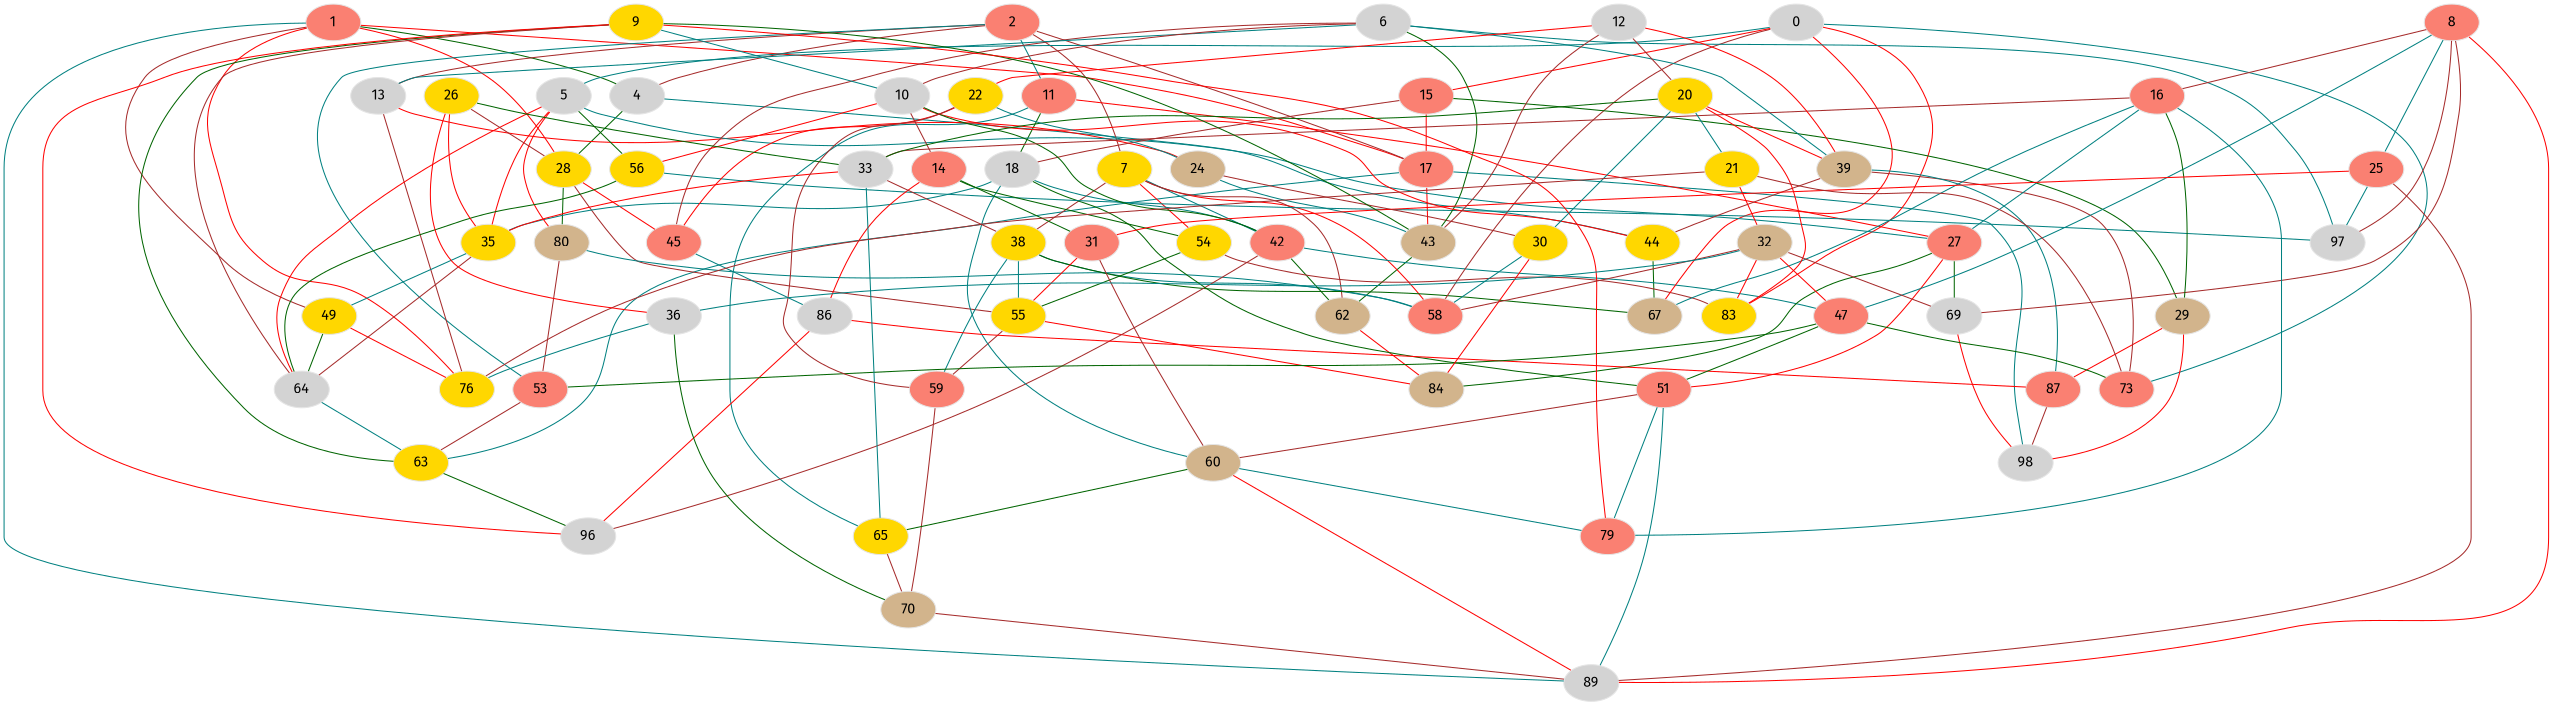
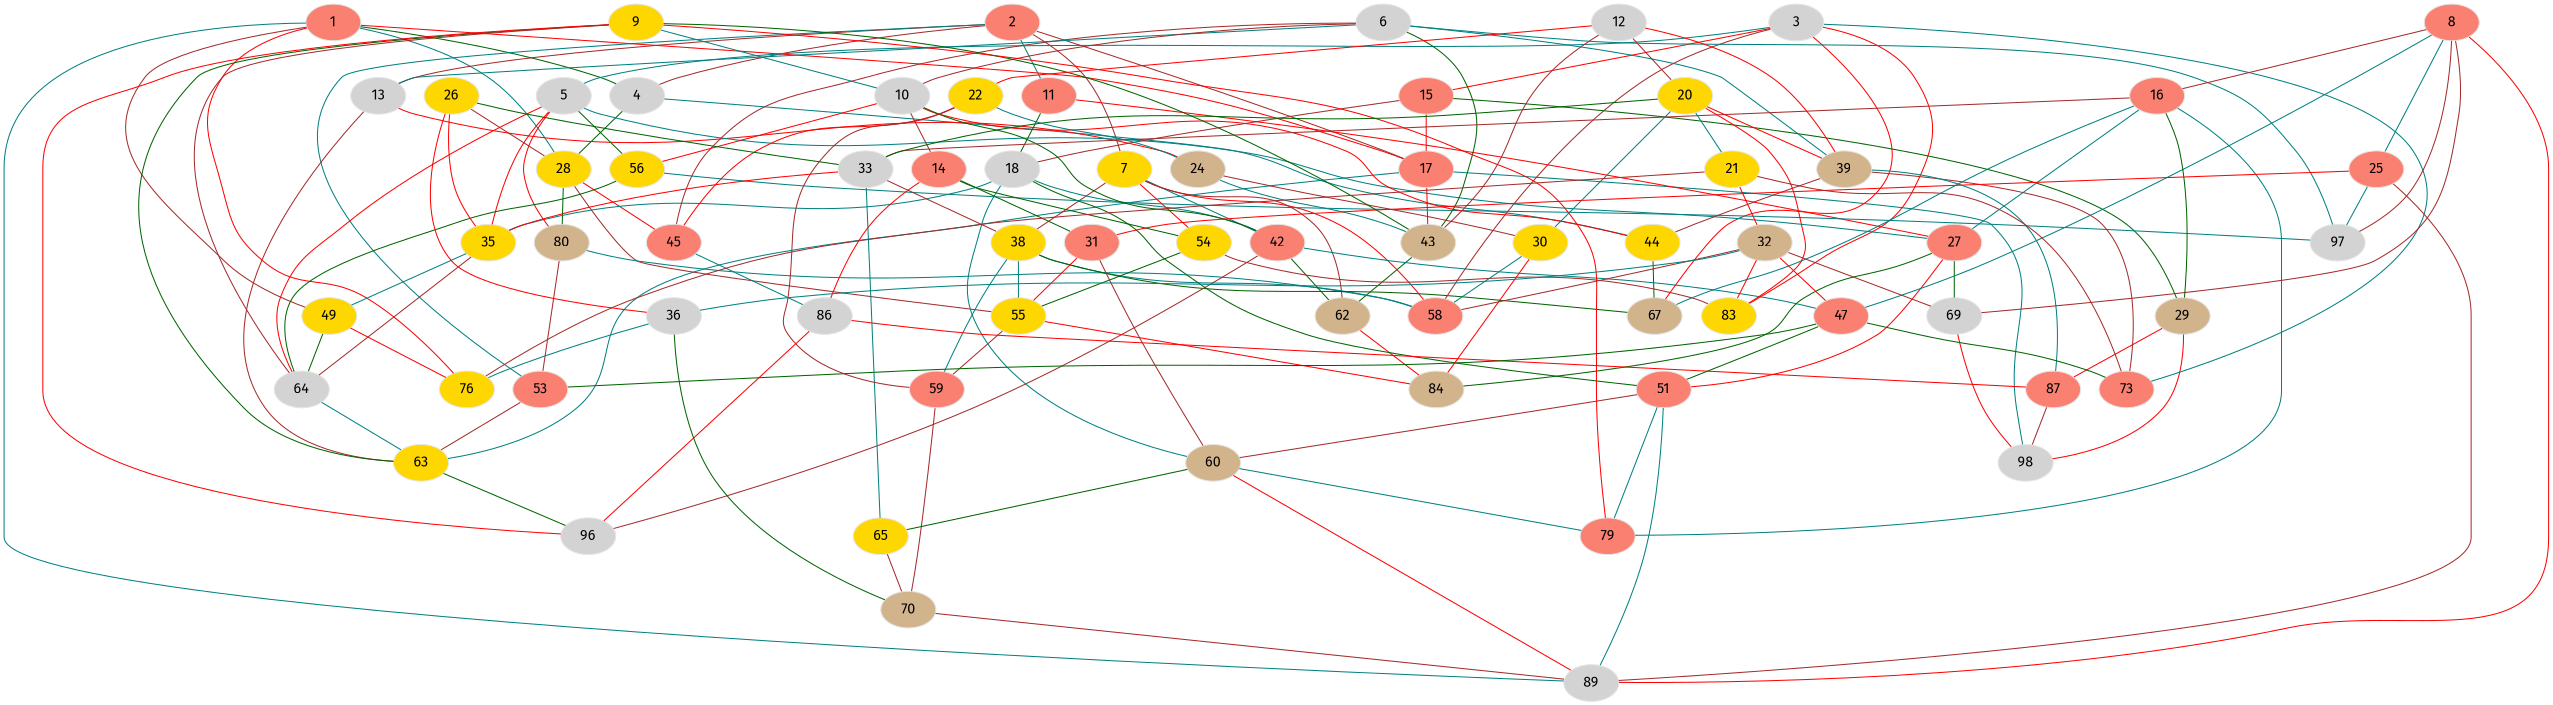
(1796, 22) -> (1796, 22)
(492, 80) -> (492, 80)
(423, 243) -> (244, 328)
(740, 247) -> none
